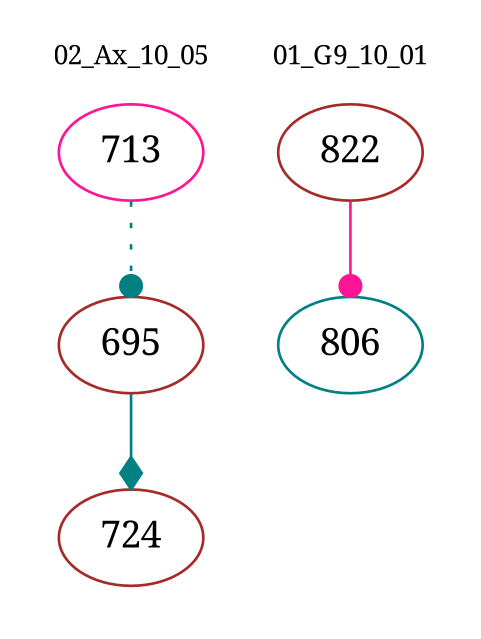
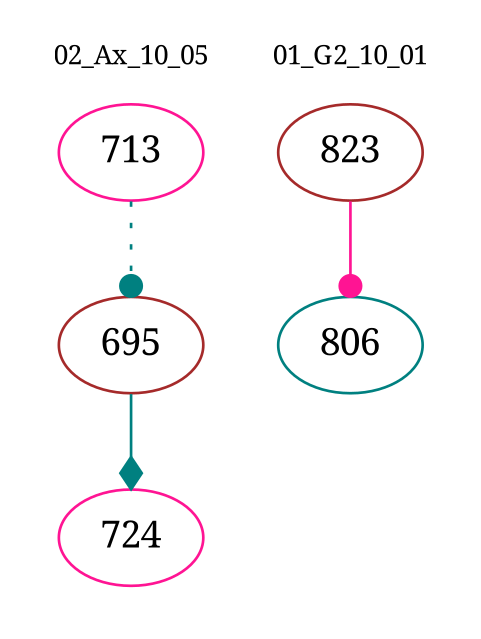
(350, 58) -> (350, 58)
(350, 152) -> (350, 152)
(131, 538) -> (131, 538)
